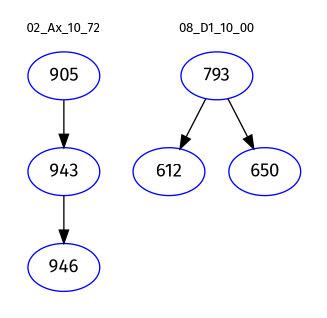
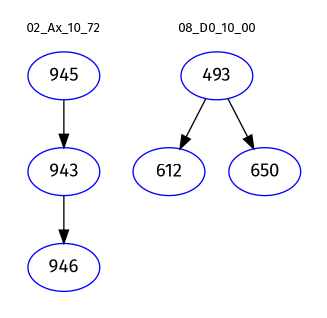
(217, 29) -> (217, 29)
(64, 76) -> (64, 76)
(217, 76) -> (217, 76)
